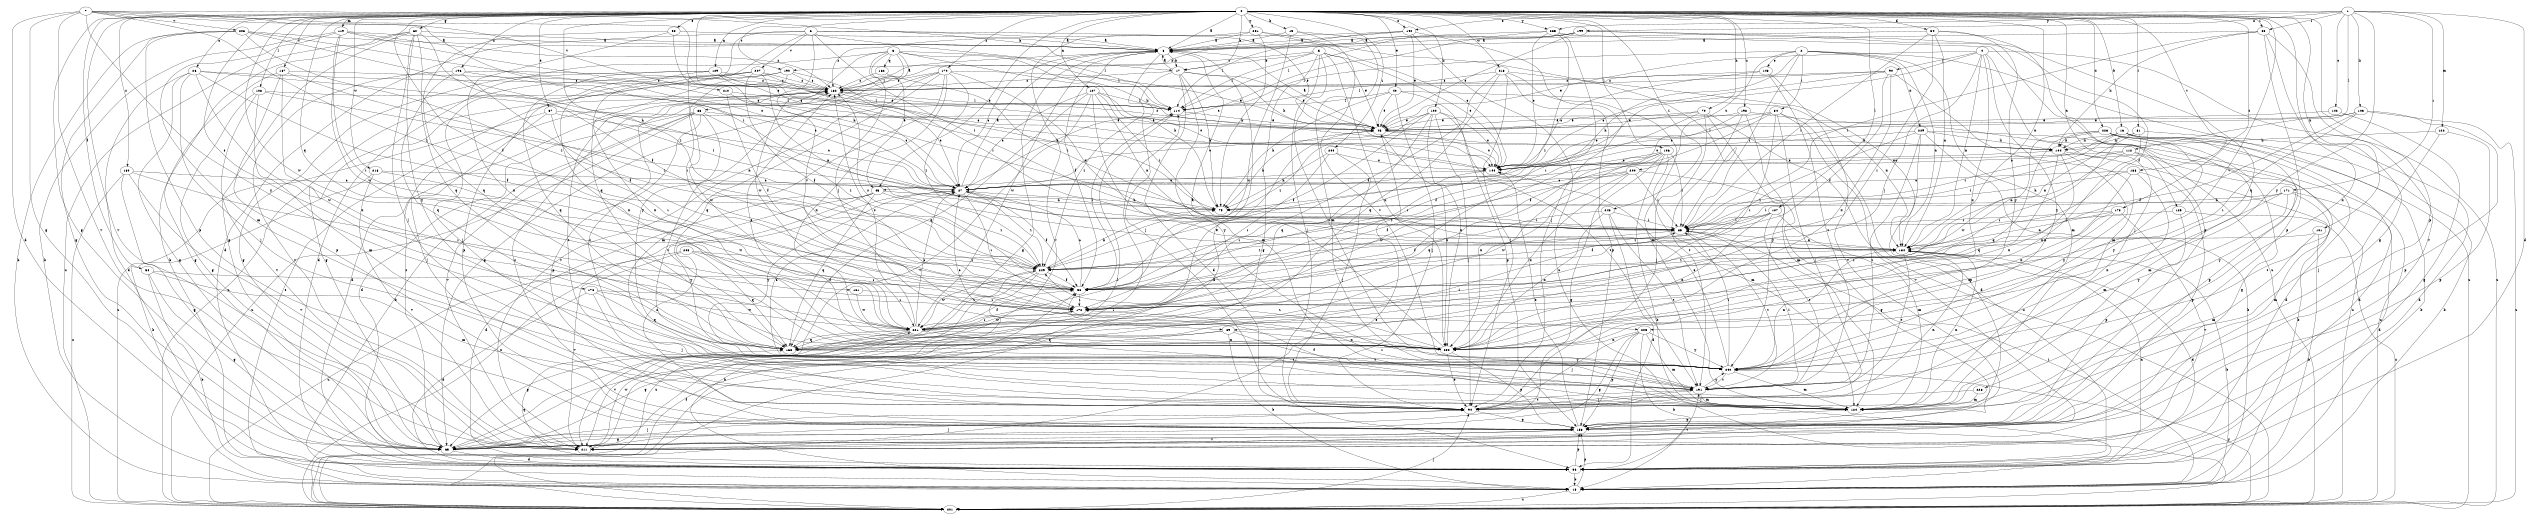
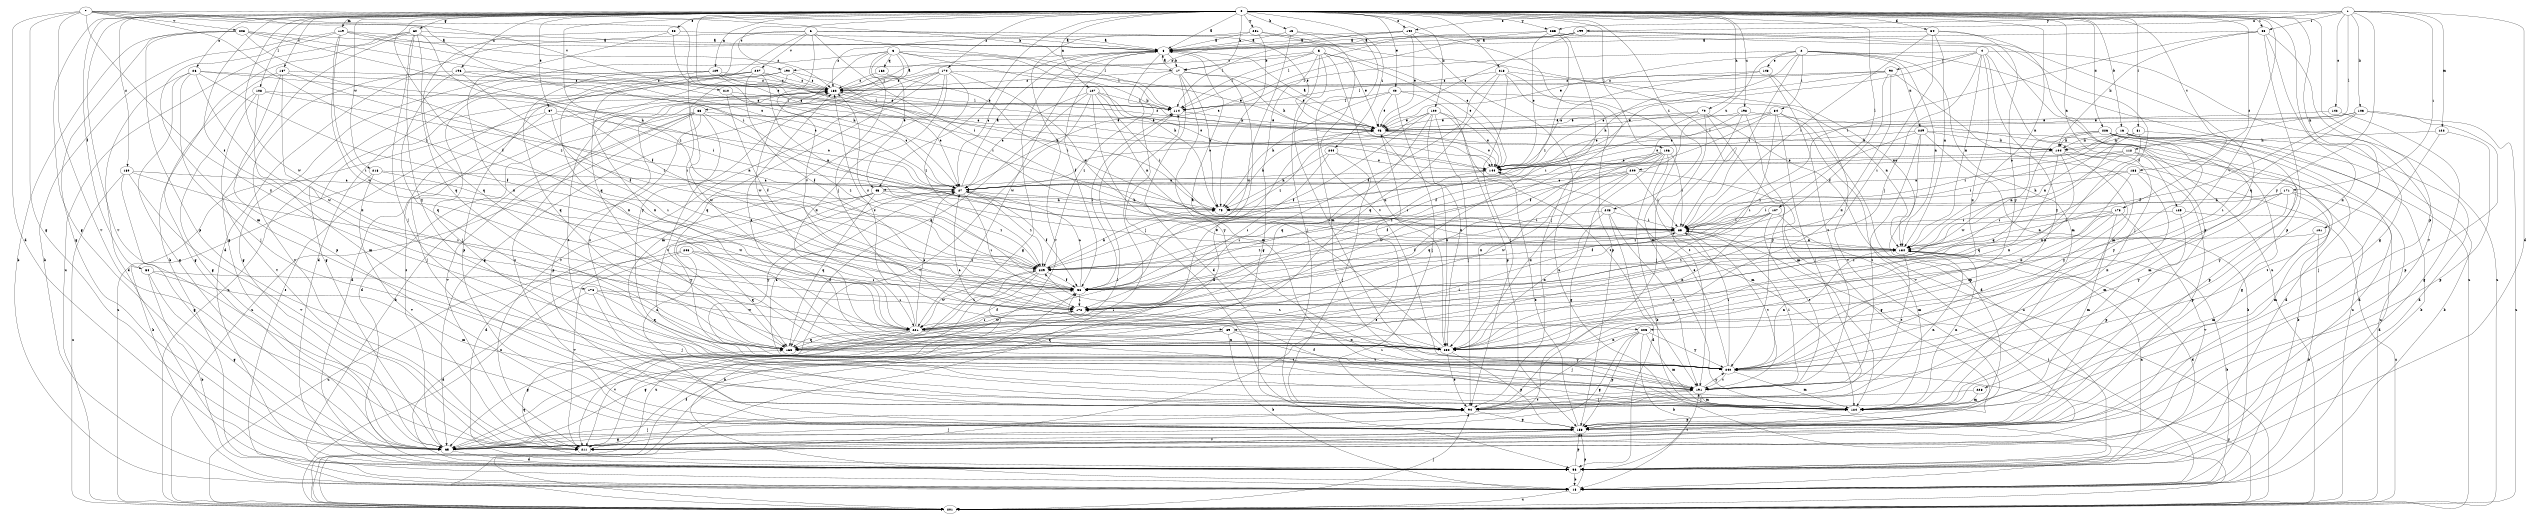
(856, 290) -> none
(664, 365) -> none
none -> (2046, 372)
